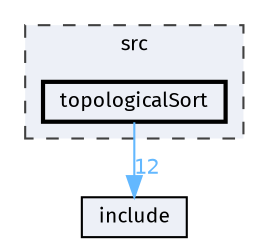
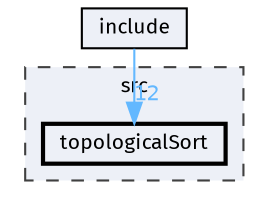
(134, 152) -> (134, 81)
